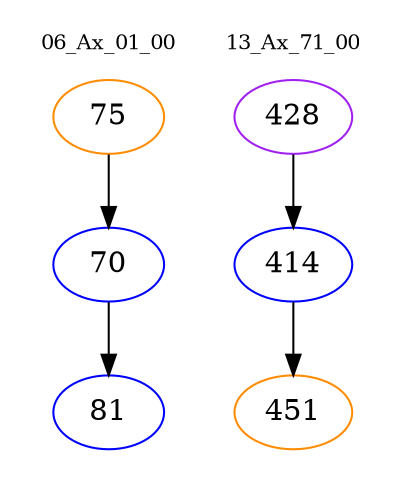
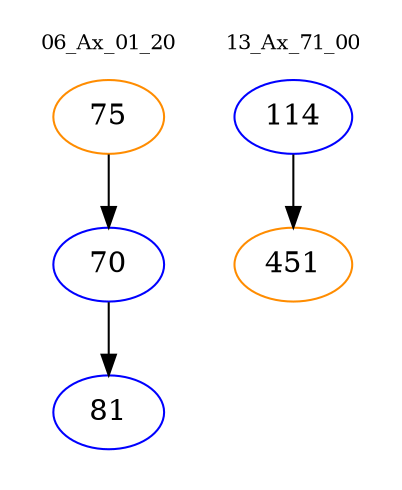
(109, 44) -> (109, 44)
(293, 117) -> none
(293, 265) -> (293, 117)
